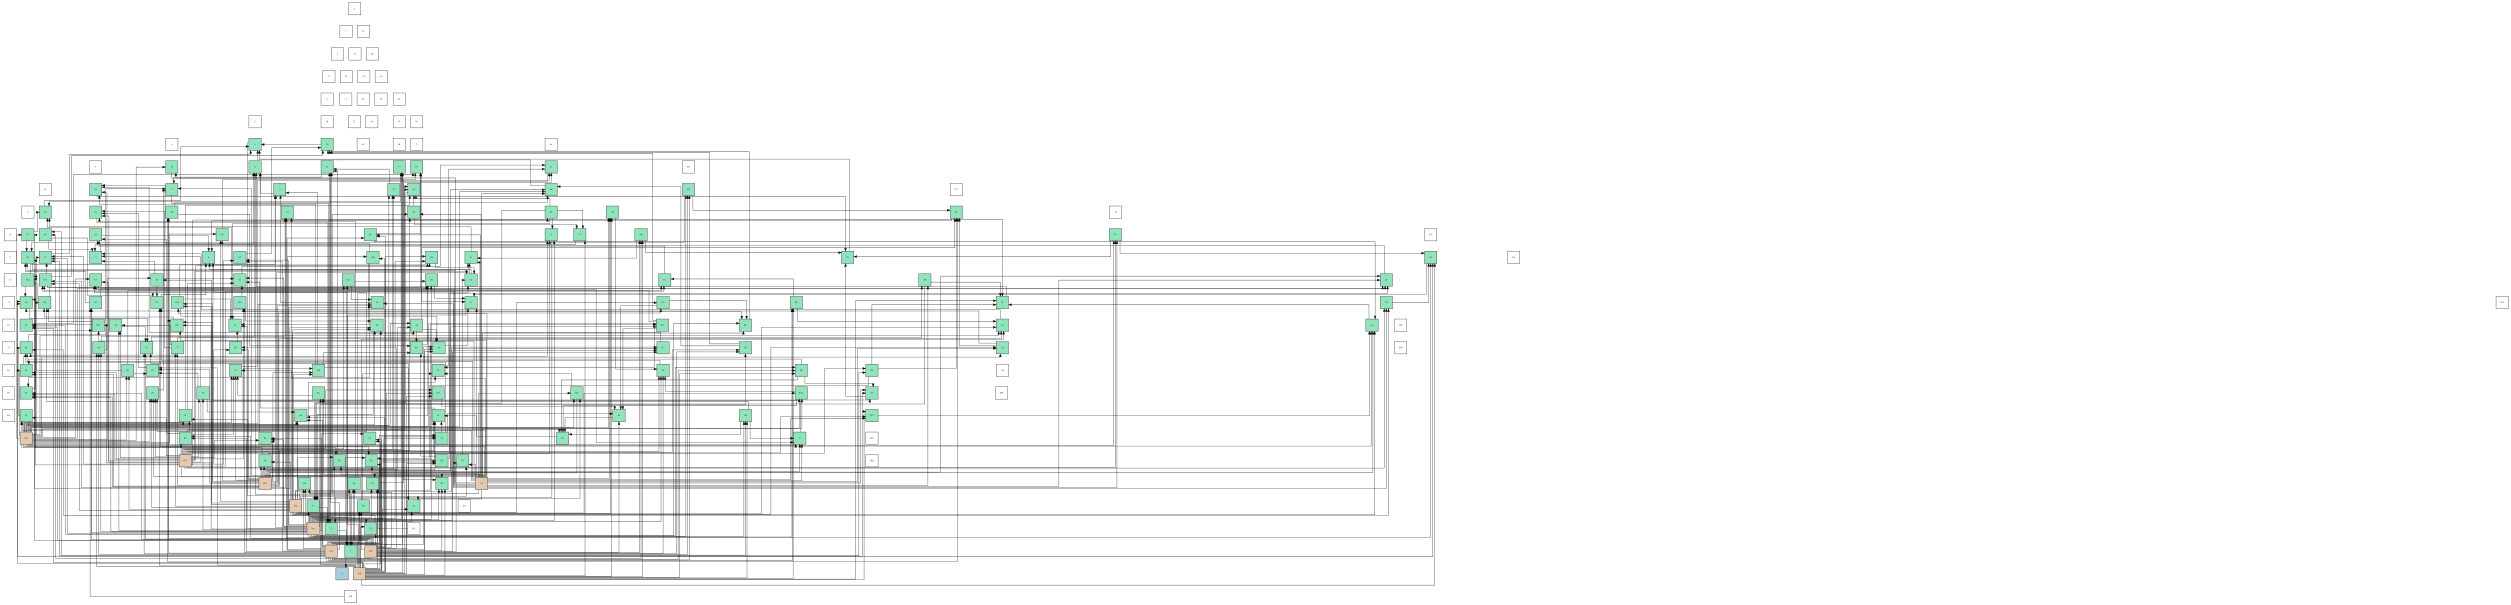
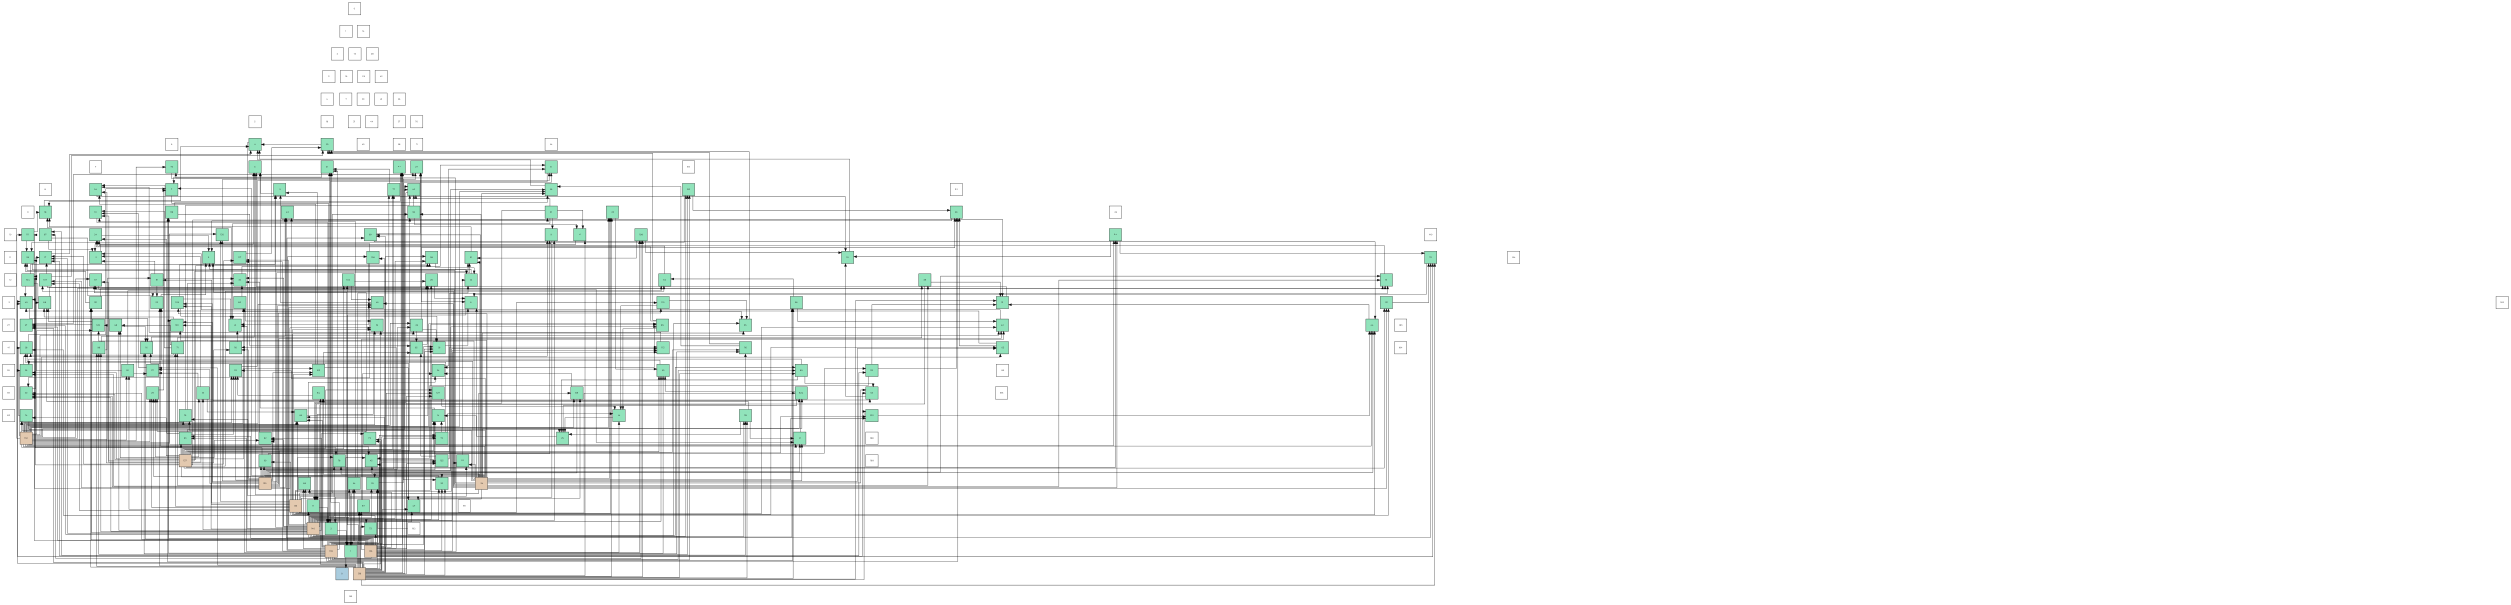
(366, 290) -> (412, 247)
(90, 581) -> (95, 567)
